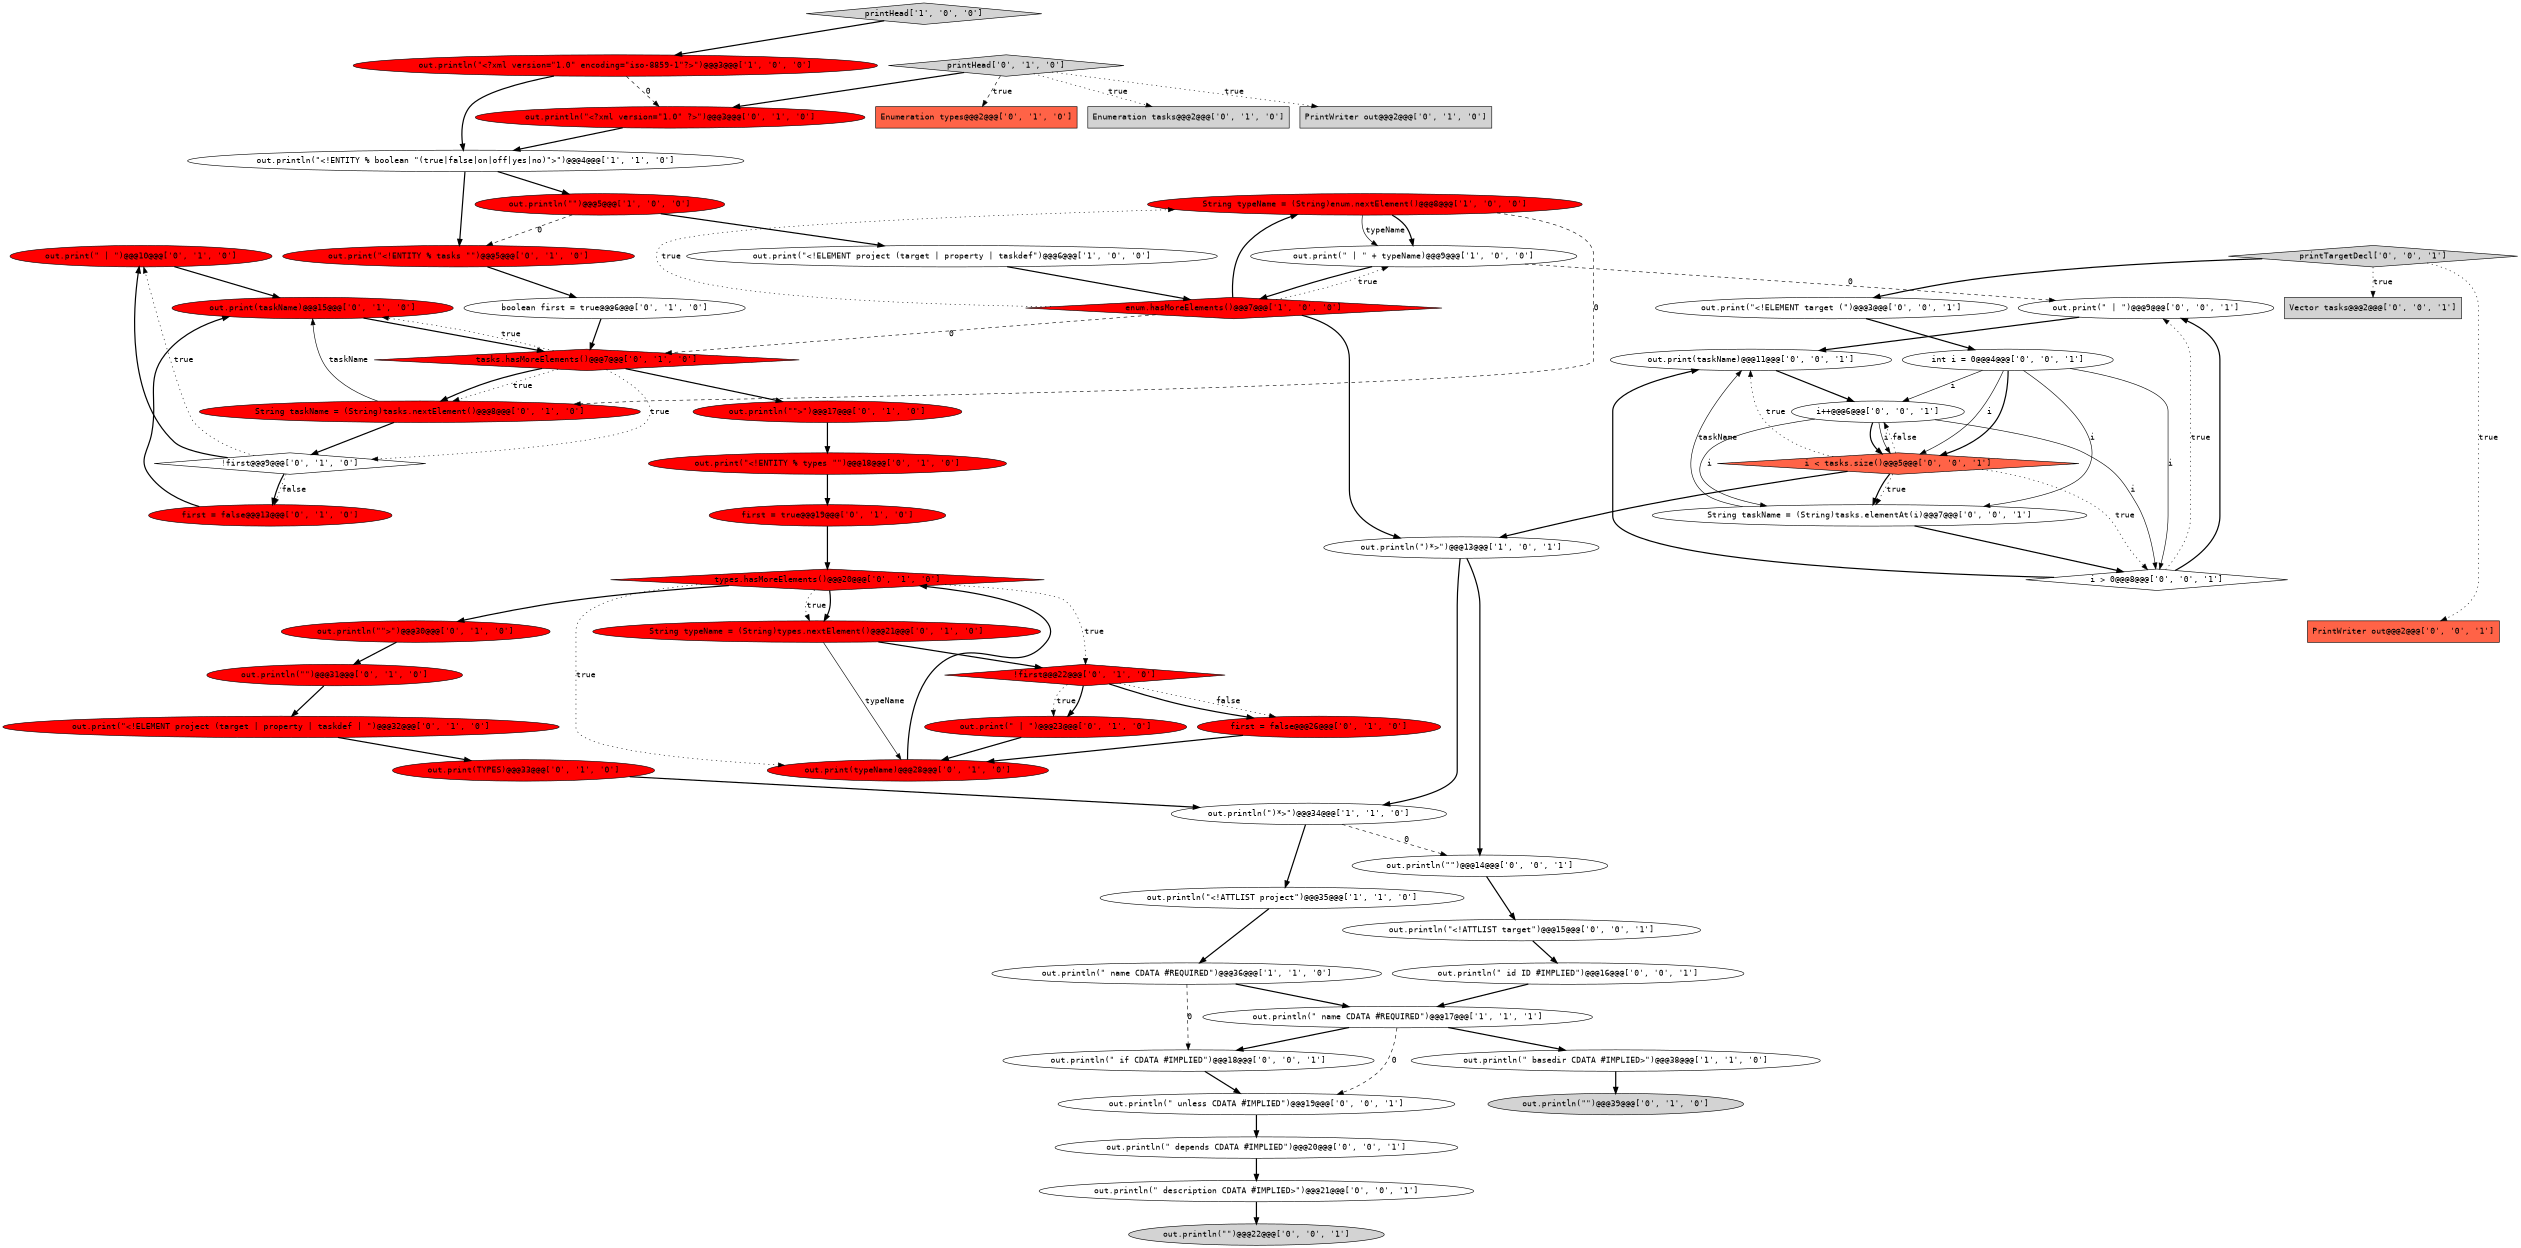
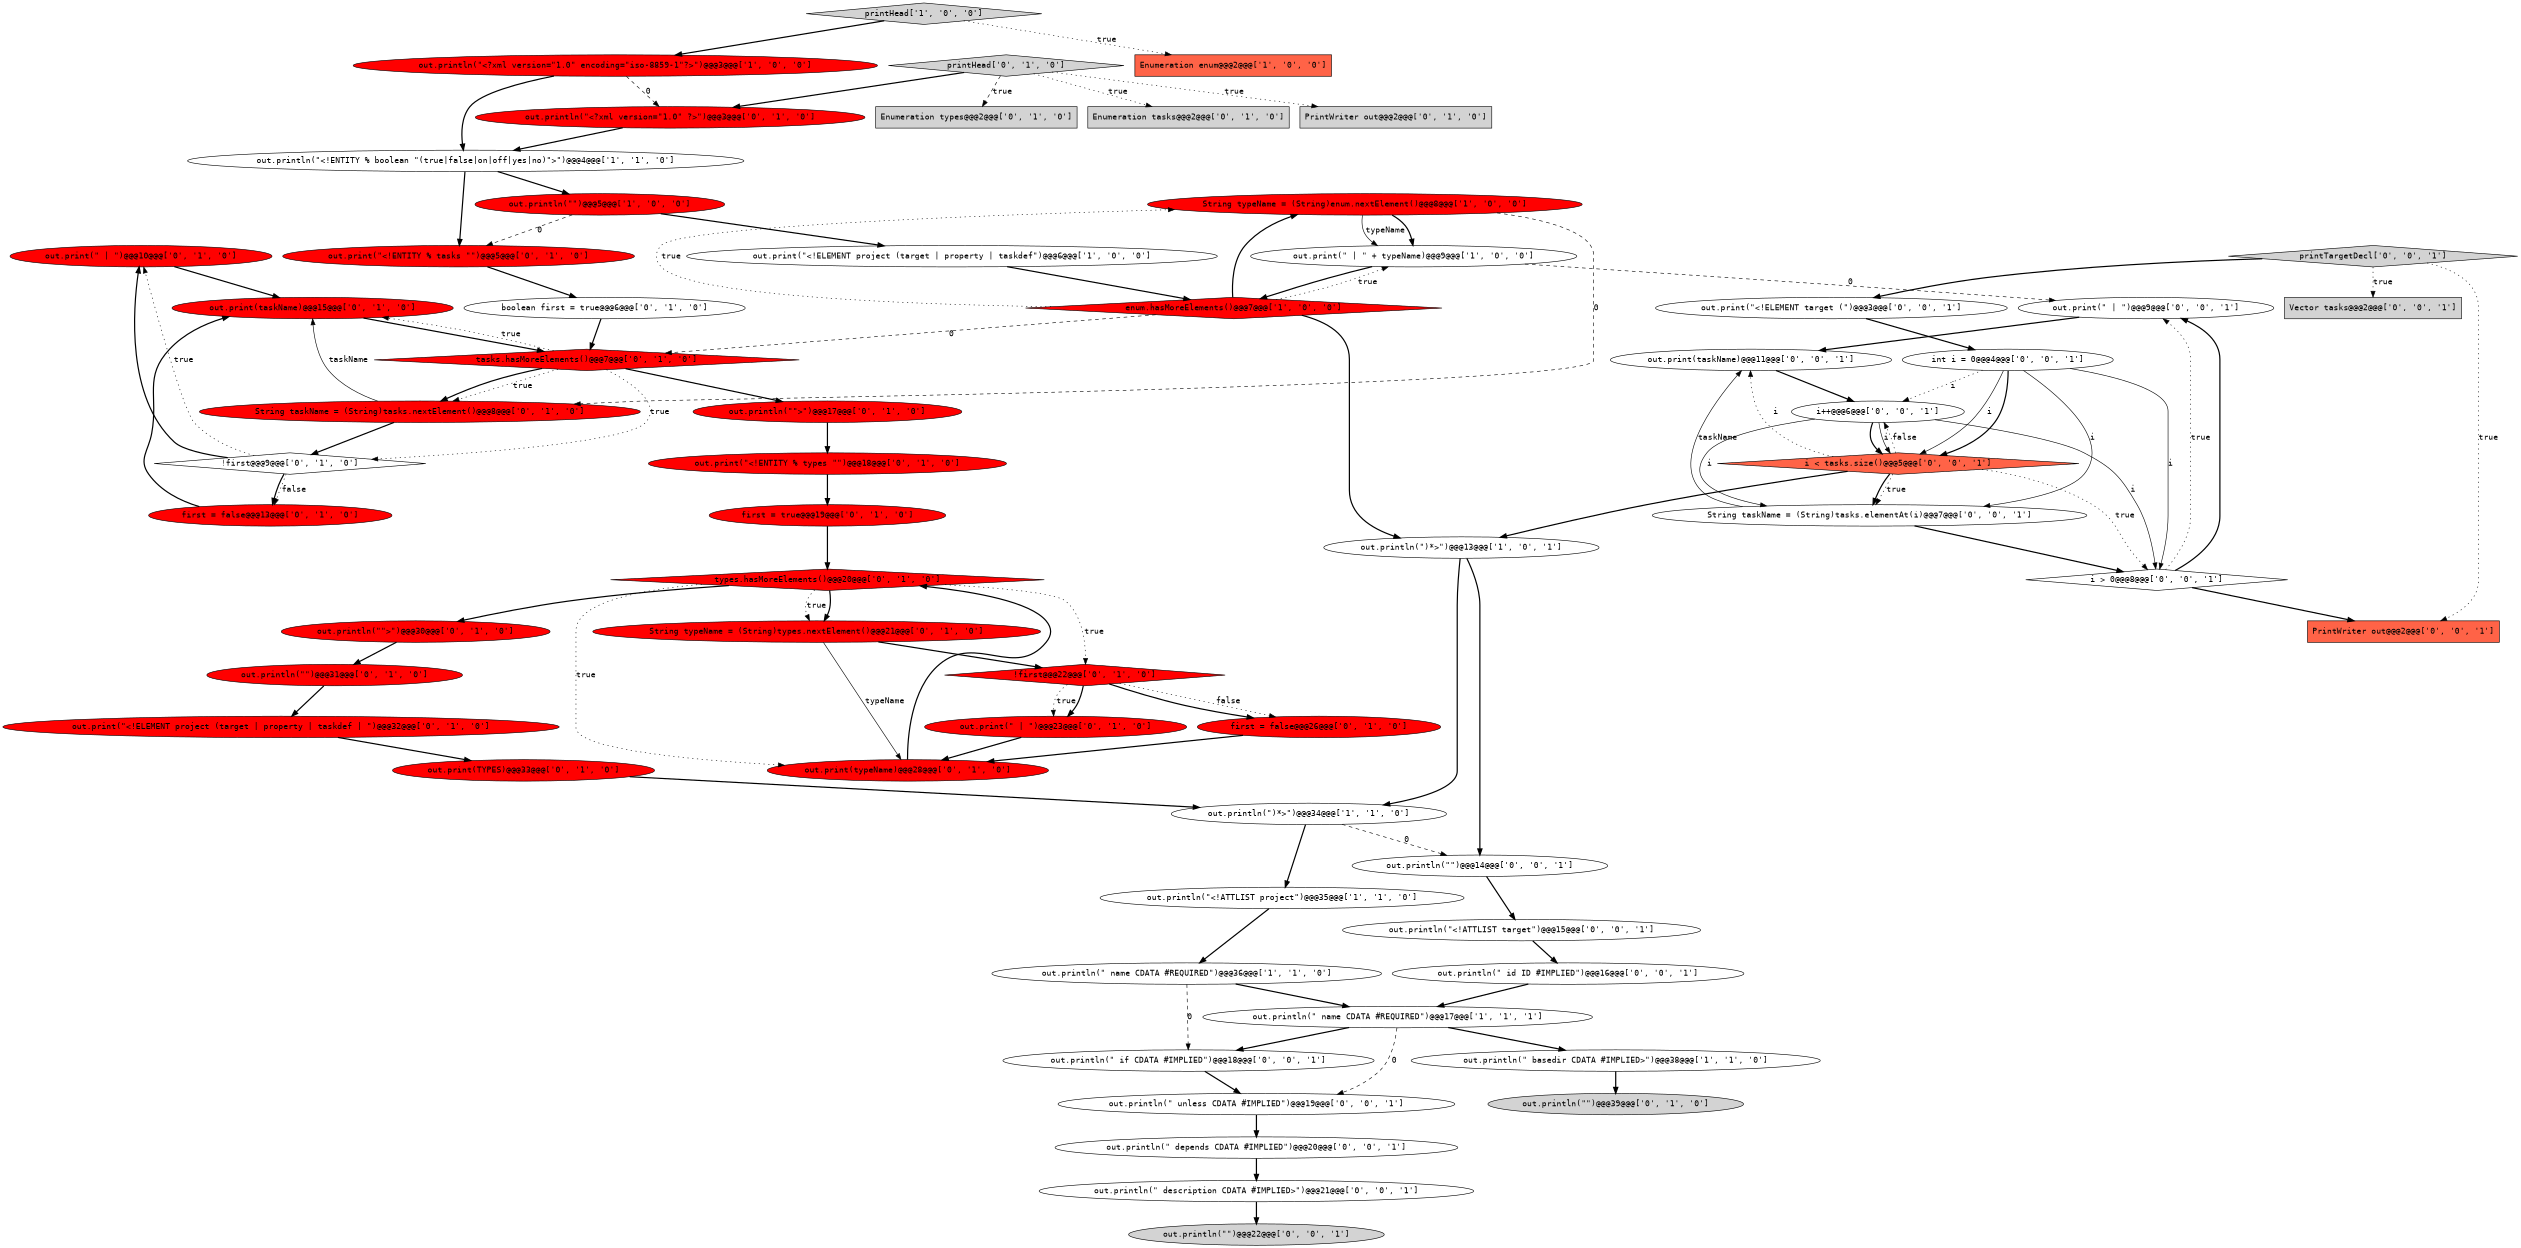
none -> (1233, 66)
(976, 117) -> (976, 117)
(1945, 385) -> (1945, 385)
(1776, 412) -> (1776, 412)
(1730, 556) -> (2270, 604)
